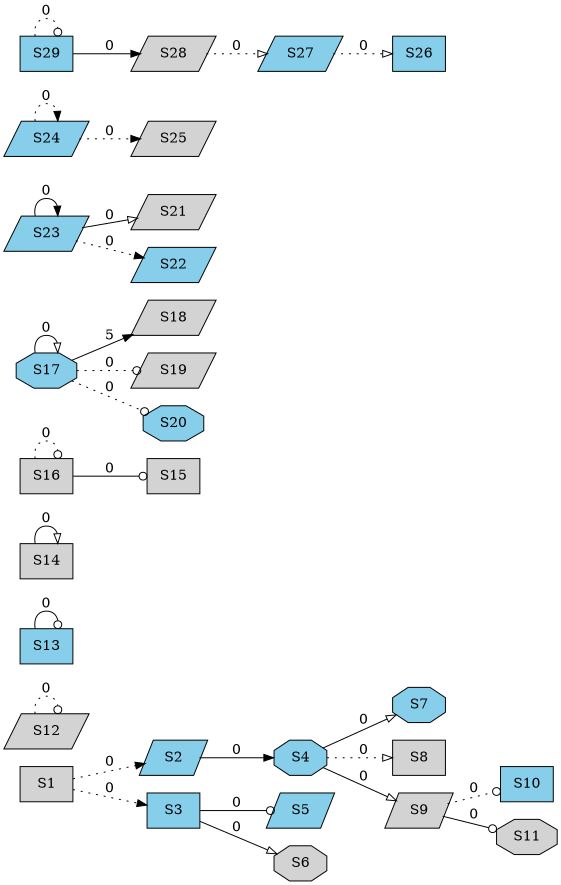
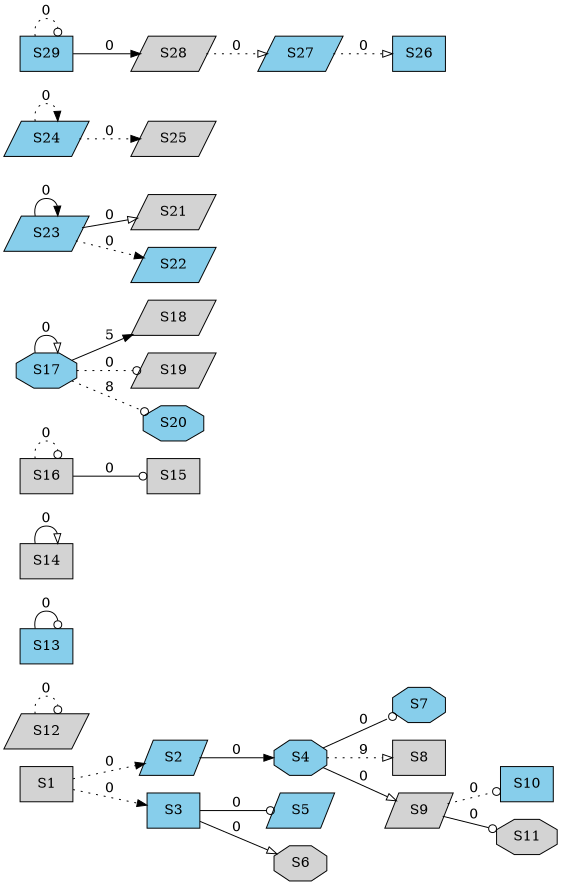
(110, 388) -> (110, 388)
(355, 734) -> (355, 734)
(364, 750) -> (364, 750)
